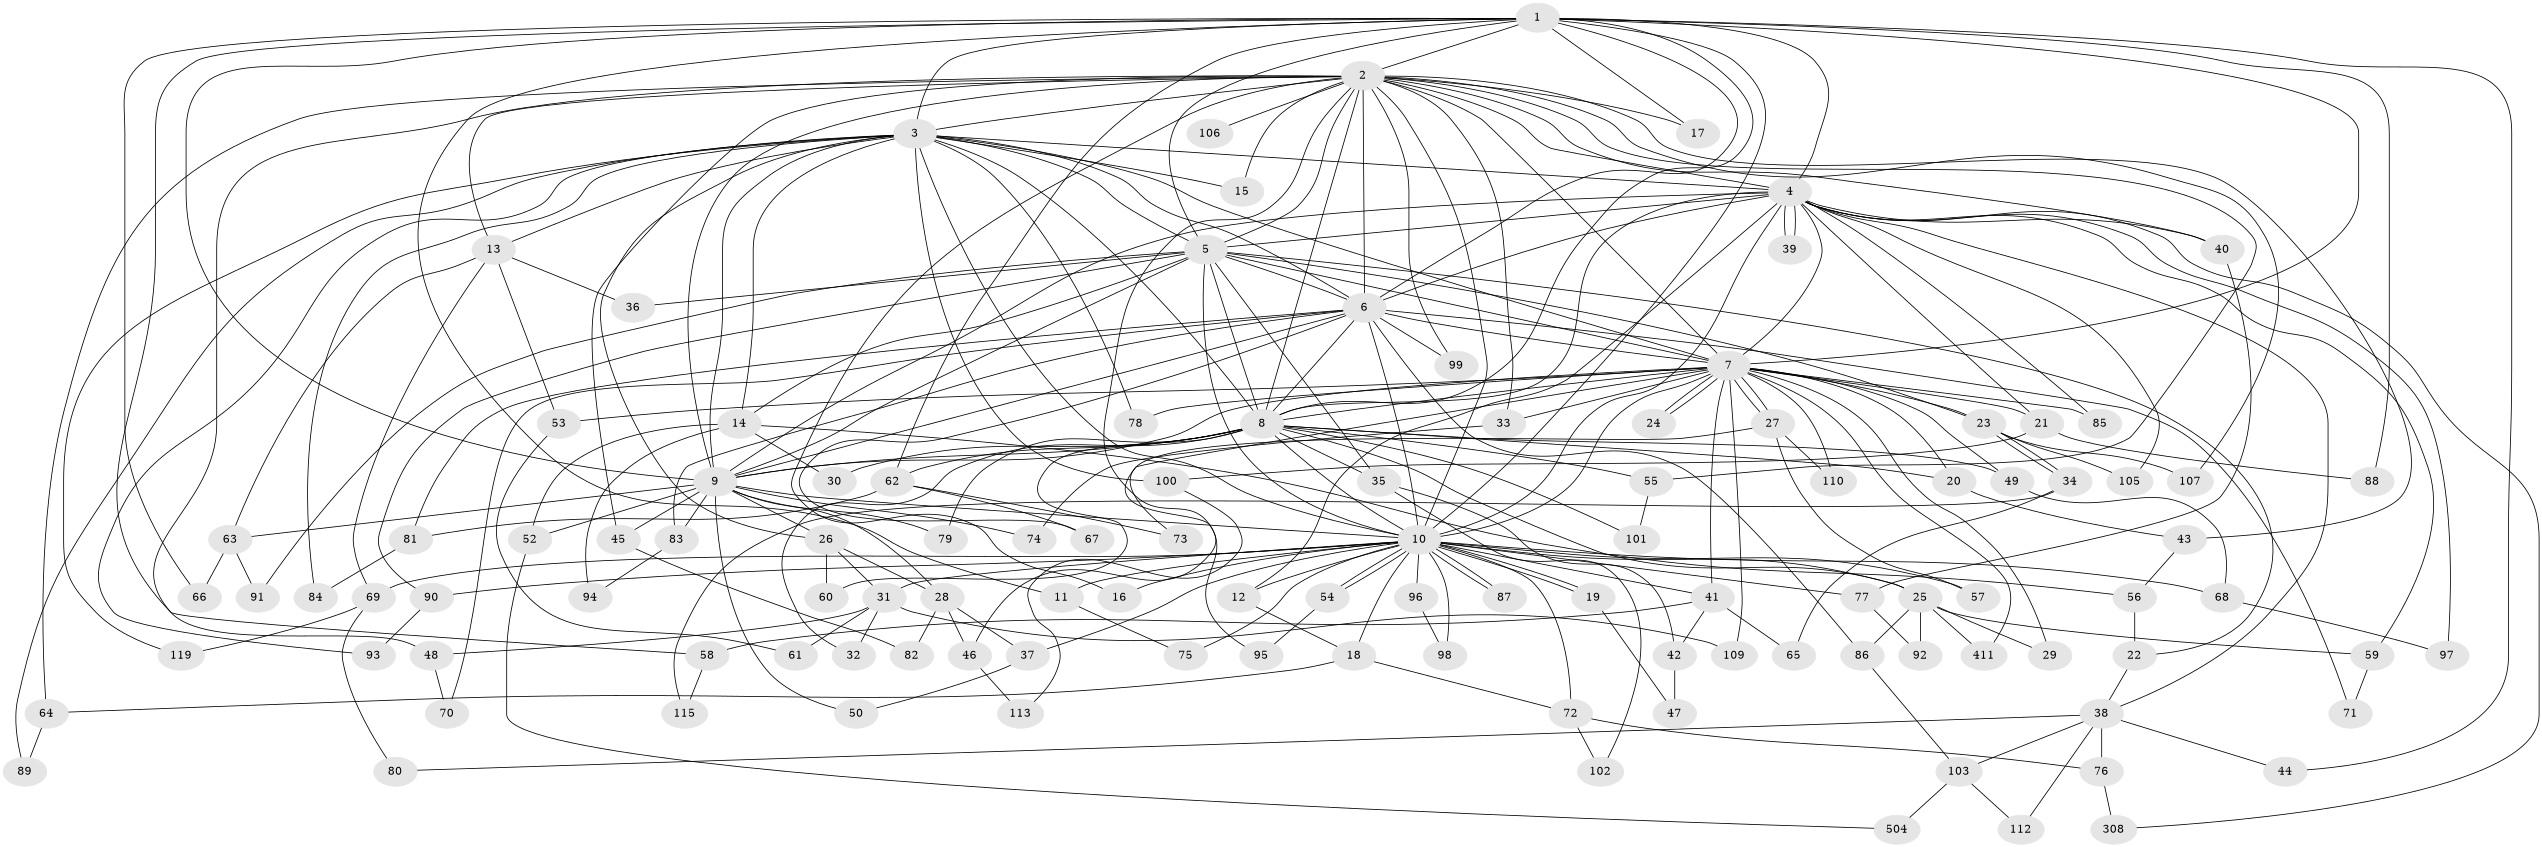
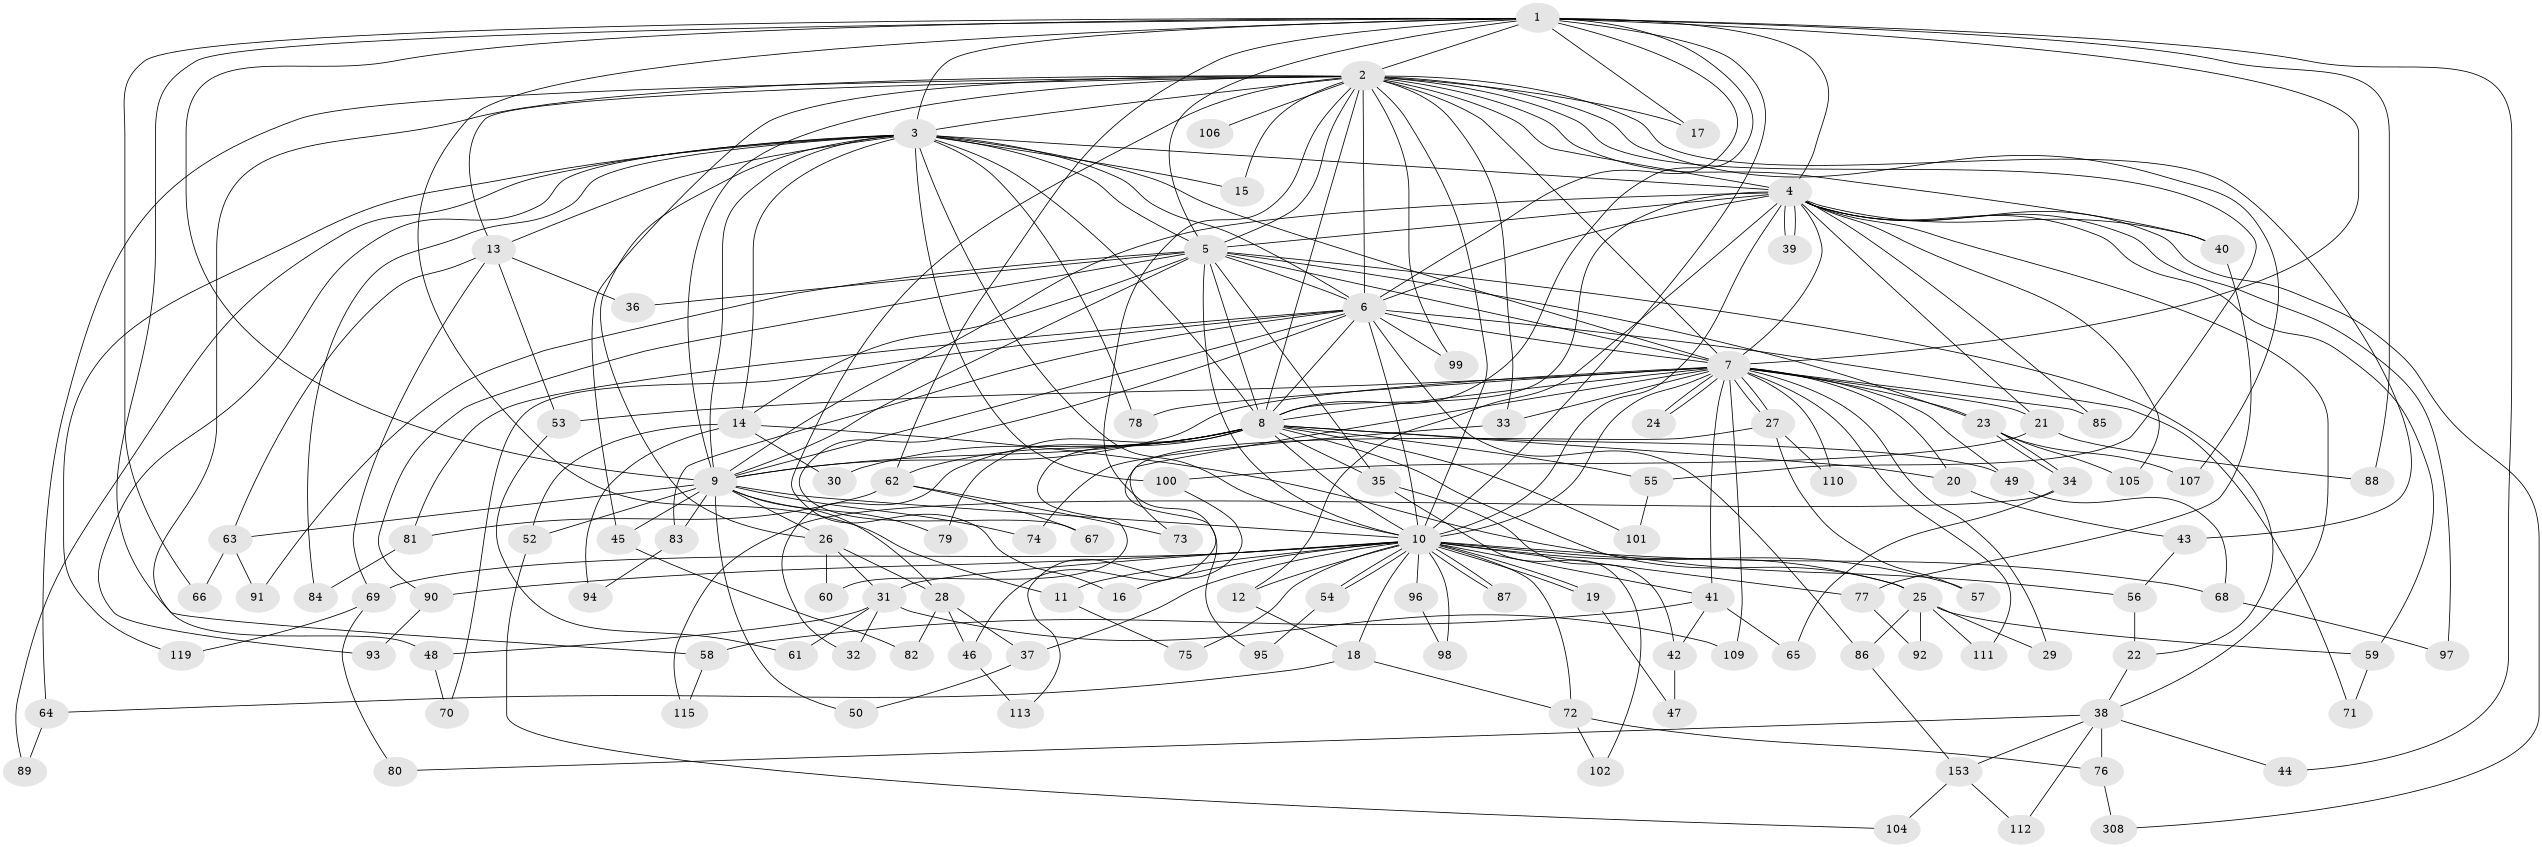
(1984, 656) -> (1984, 656)
(1959, 772) -> (1959, 772)
(1897, 830) -> (1897, 830)
